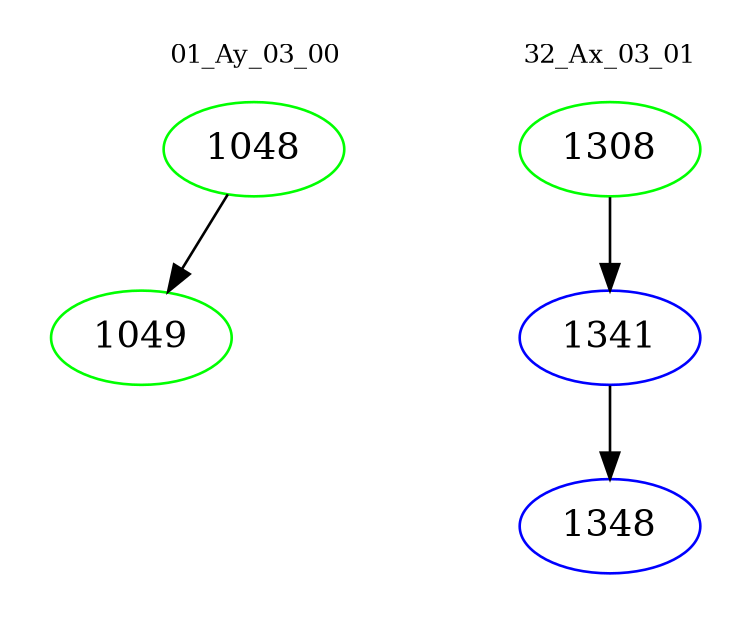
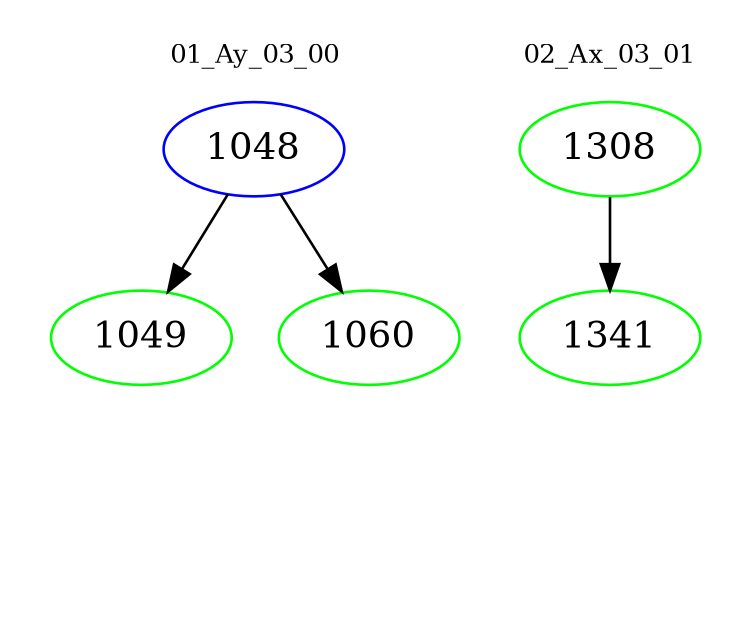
(610, 56) -> (610, 56)
(254, 149) -> (254, 149)
none -> (369, 338)
(610, 338) -> (610, 338)
(610, 526) -> none
